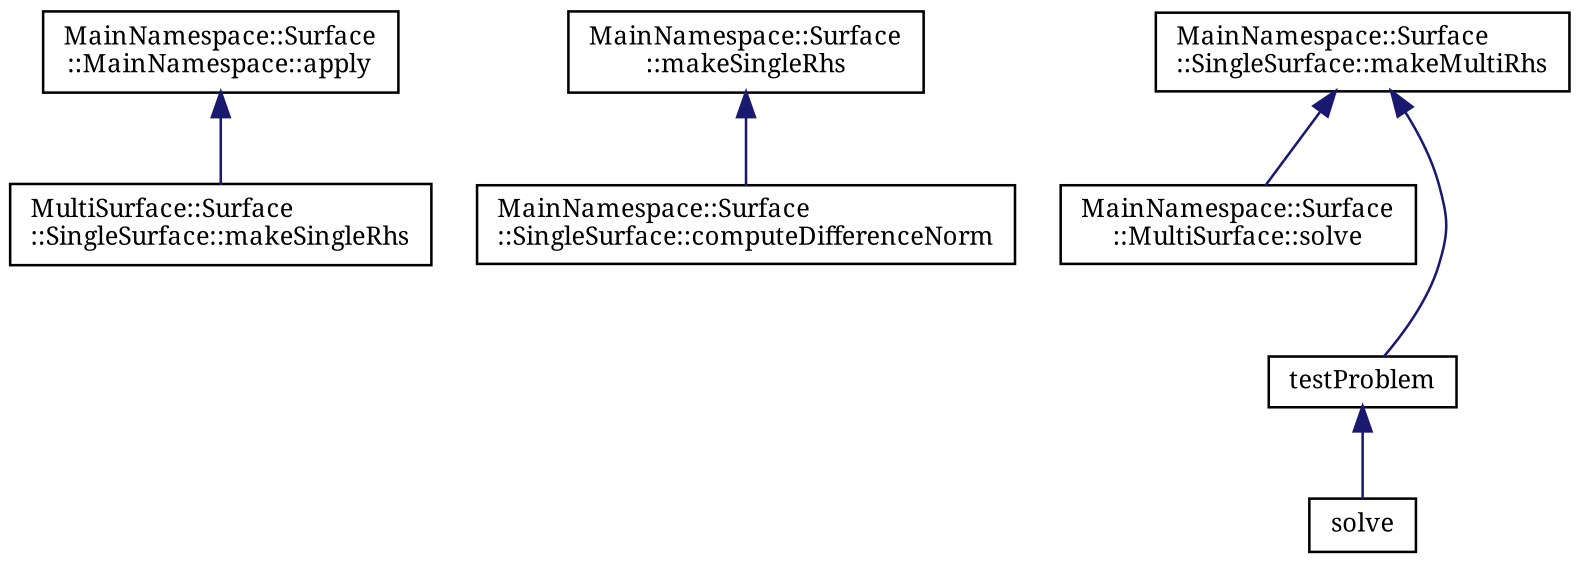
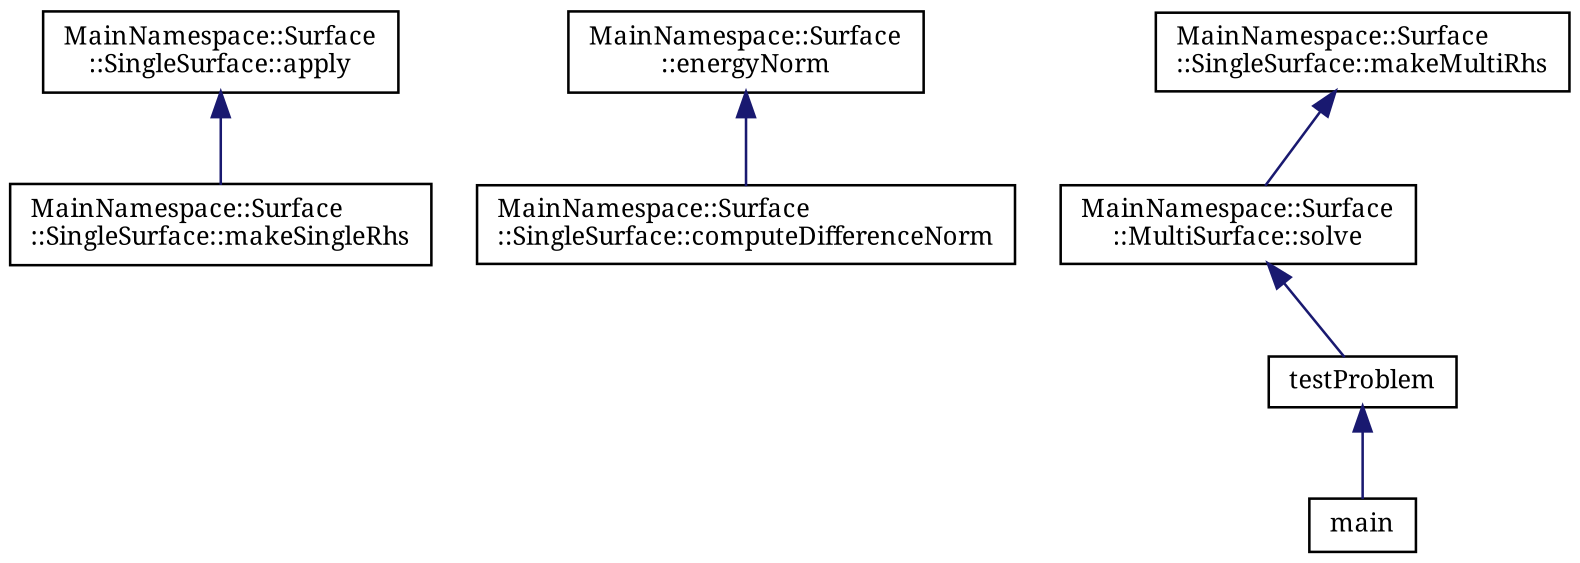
(221, 52) -> (221, 52)
(746, 52) -> (746, 52)
(221, 225) -> (221, 225)
(1445, 239) -> (1314, 320)
(1363, 525) -> (1363, 525)
